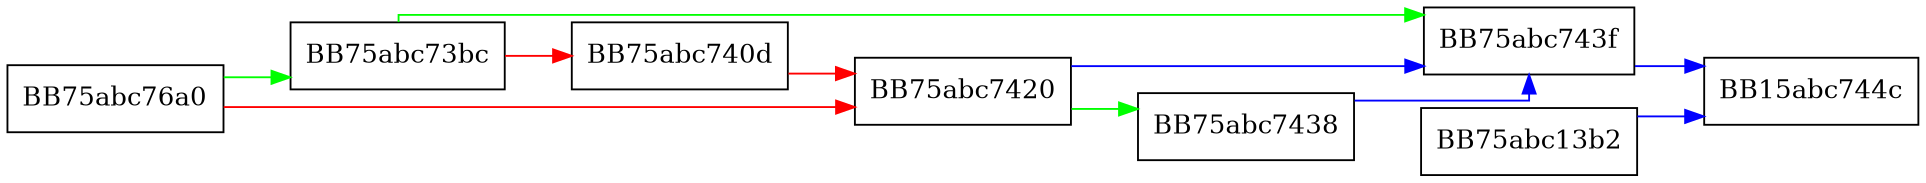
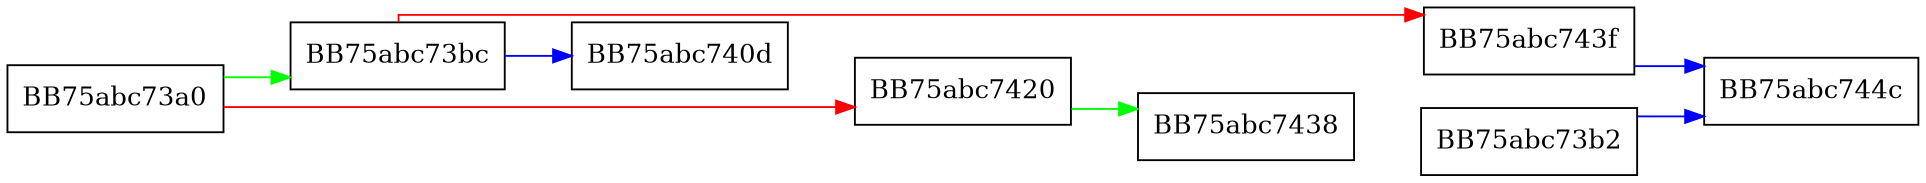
(898, 15) -> (898, 15)
(529, 56) -> (529, 56)
(1238, 66) -> none
(812, 74) -> none
(1811, 91) -> (1811, 91)
(115, 99) -> (115, 99)
(1445, 101) -> none
(1529, 142) -> (1529, 142)
